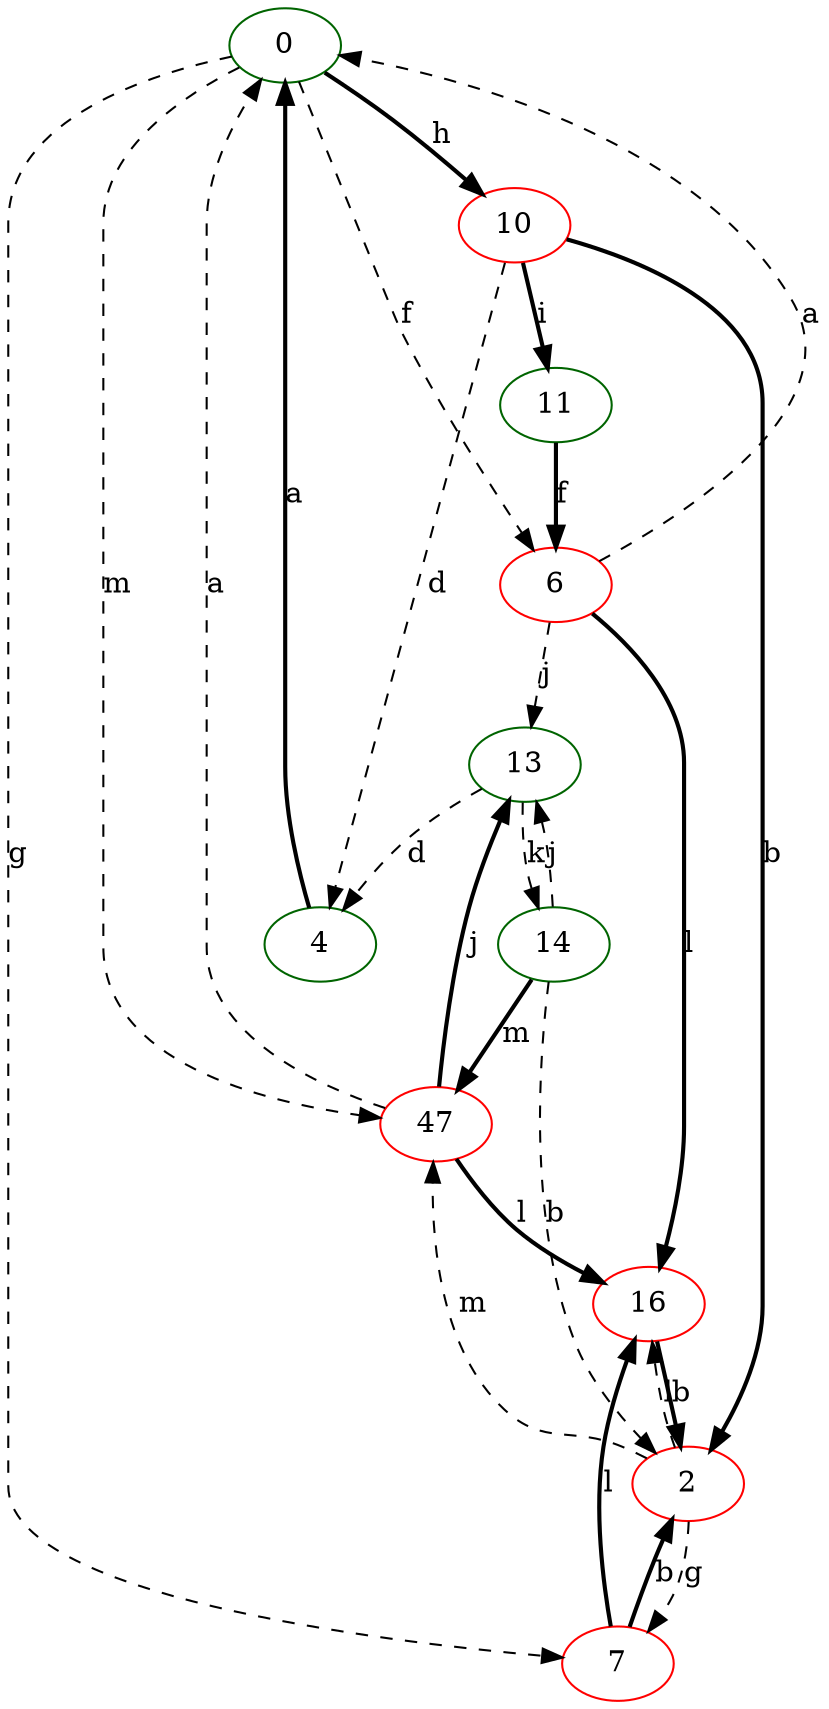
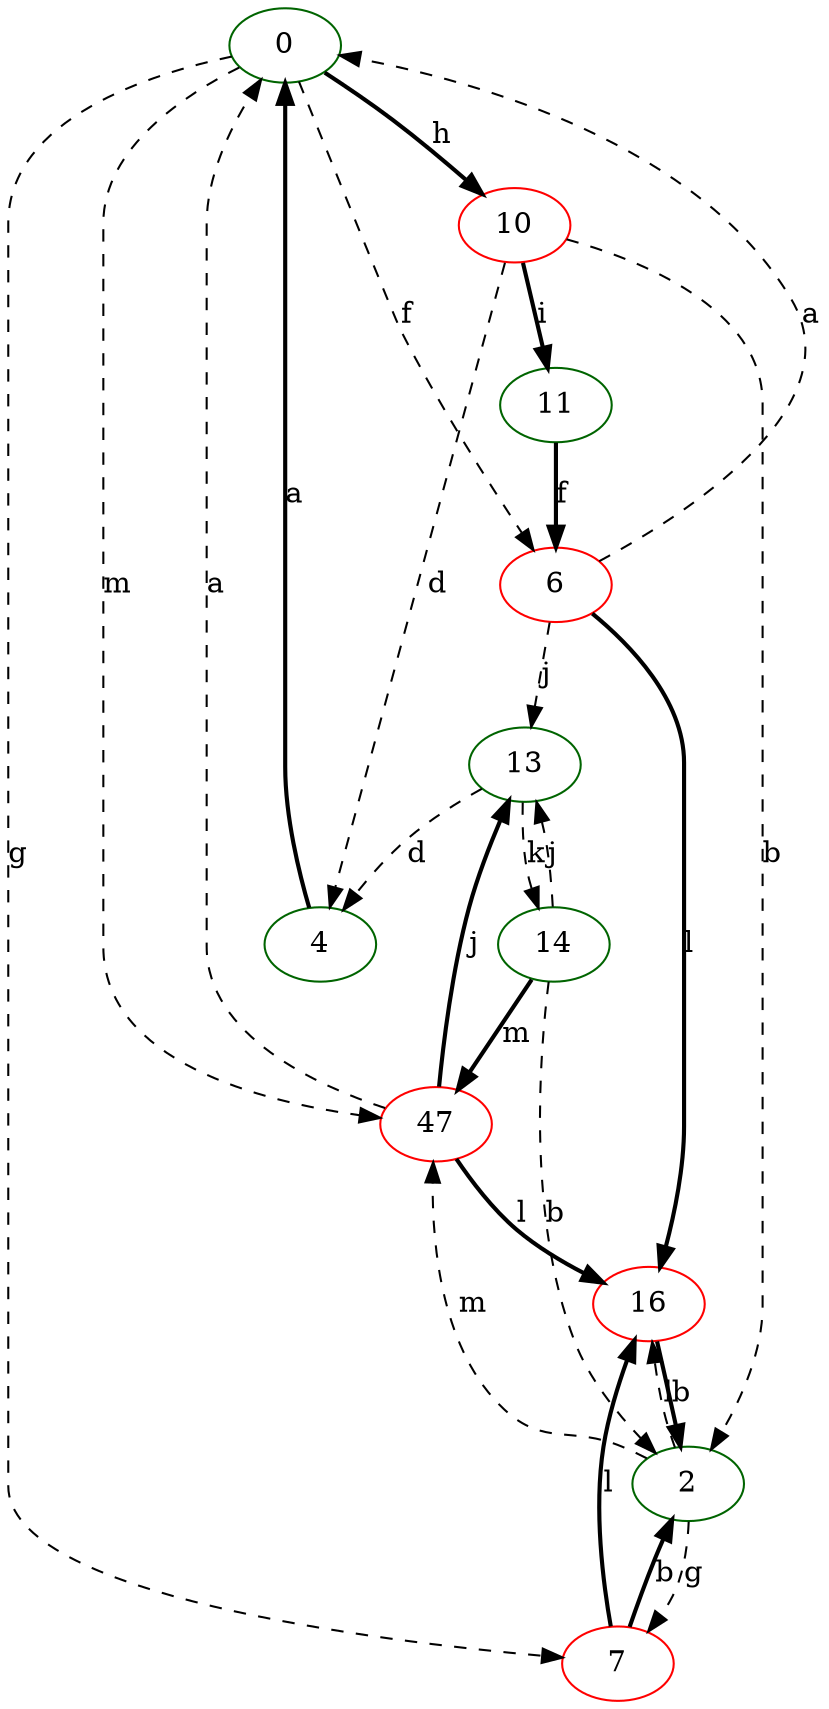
(763, 785) -> (763, 785)
(688, 1484) -> (688, 1484)
